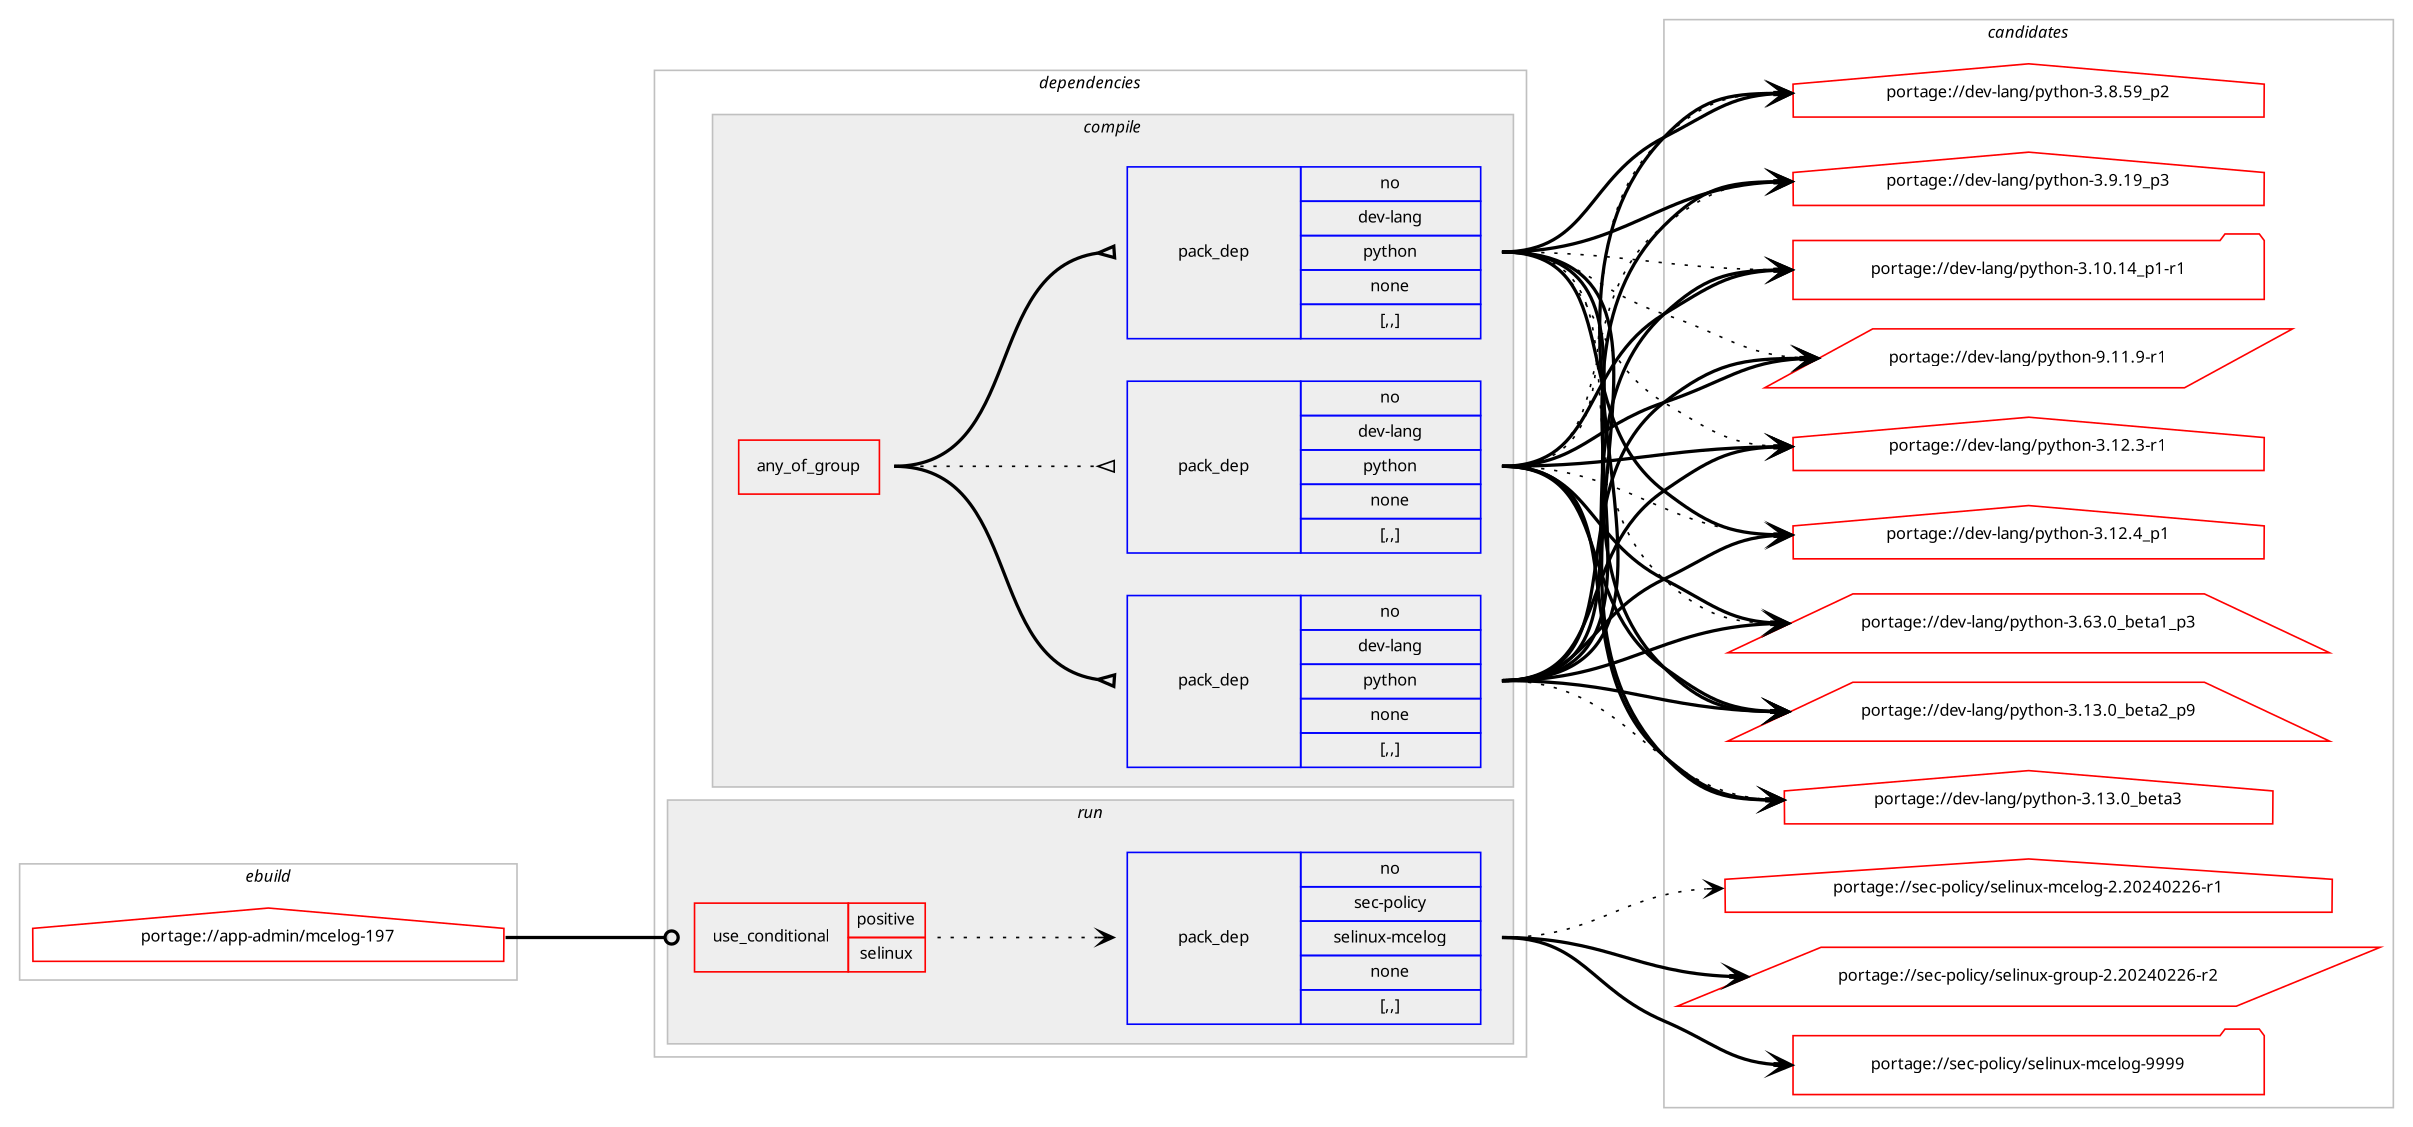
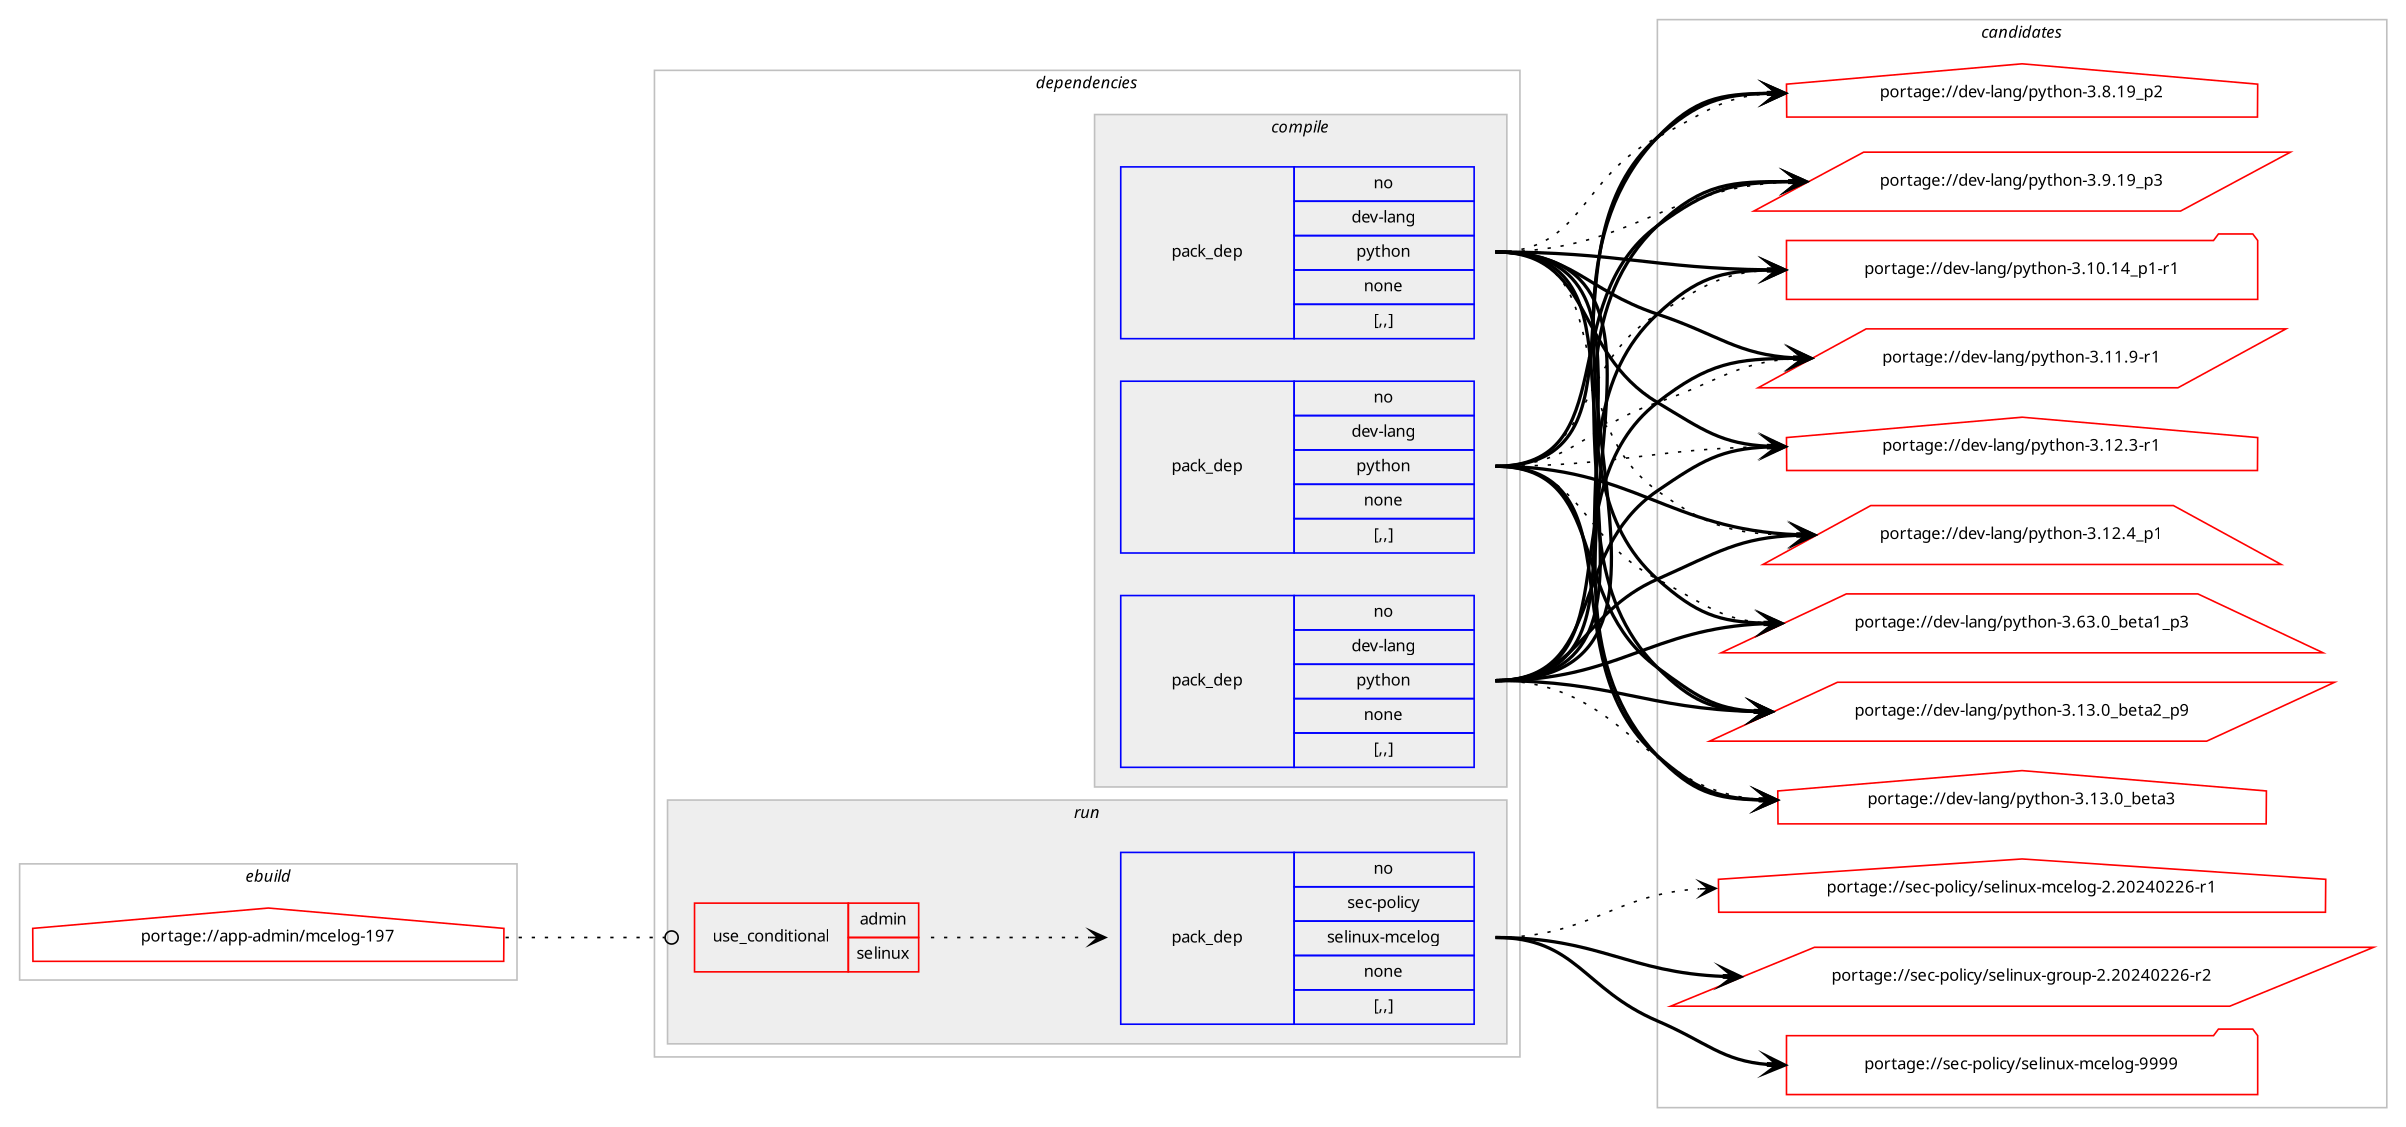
(2029, 93) -> (2022, 93)
(2029, 182) -> (2022, 182)
(2029, 358) -> (2022, 358)
(809, 466) -> none
(2029, 535) -> (2022, 535)
(2029, 712) -> (2022, 712)
(887, 919) -> (884, 919)
(585, 937) -> (585, 937)
